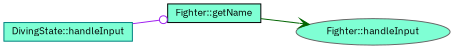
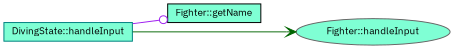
(280, 21) -> (209, 32)
